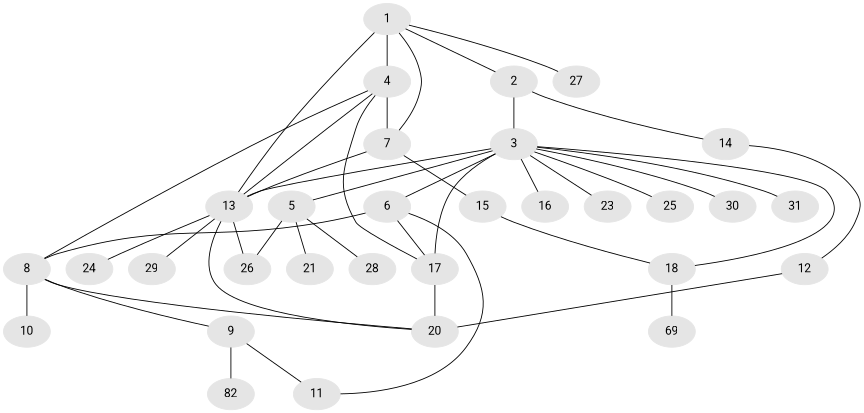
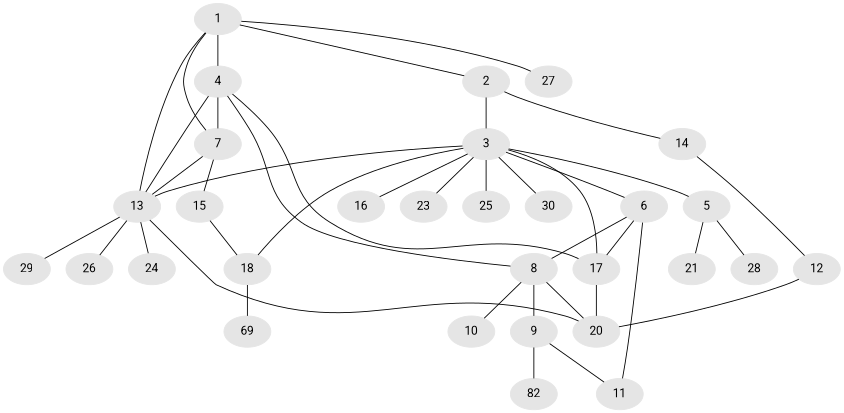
(795, 207) -> none
(270, 238) -> none
